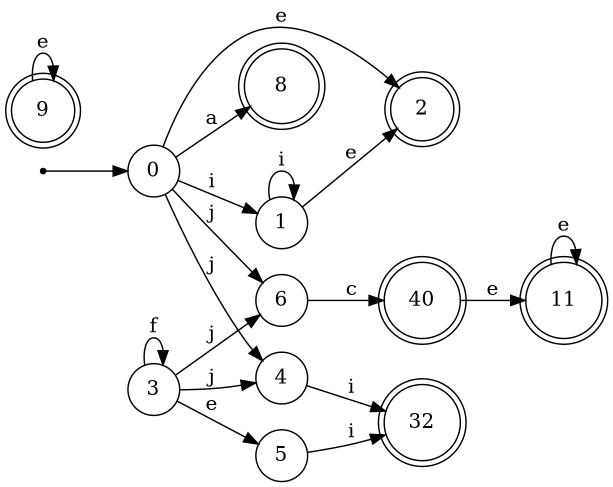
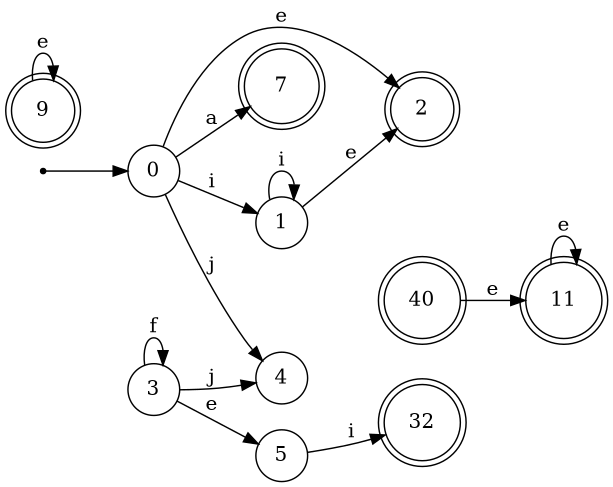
(282, 86) -> (282, 86)
(282, 300) -> none
(339, 396) -> none
